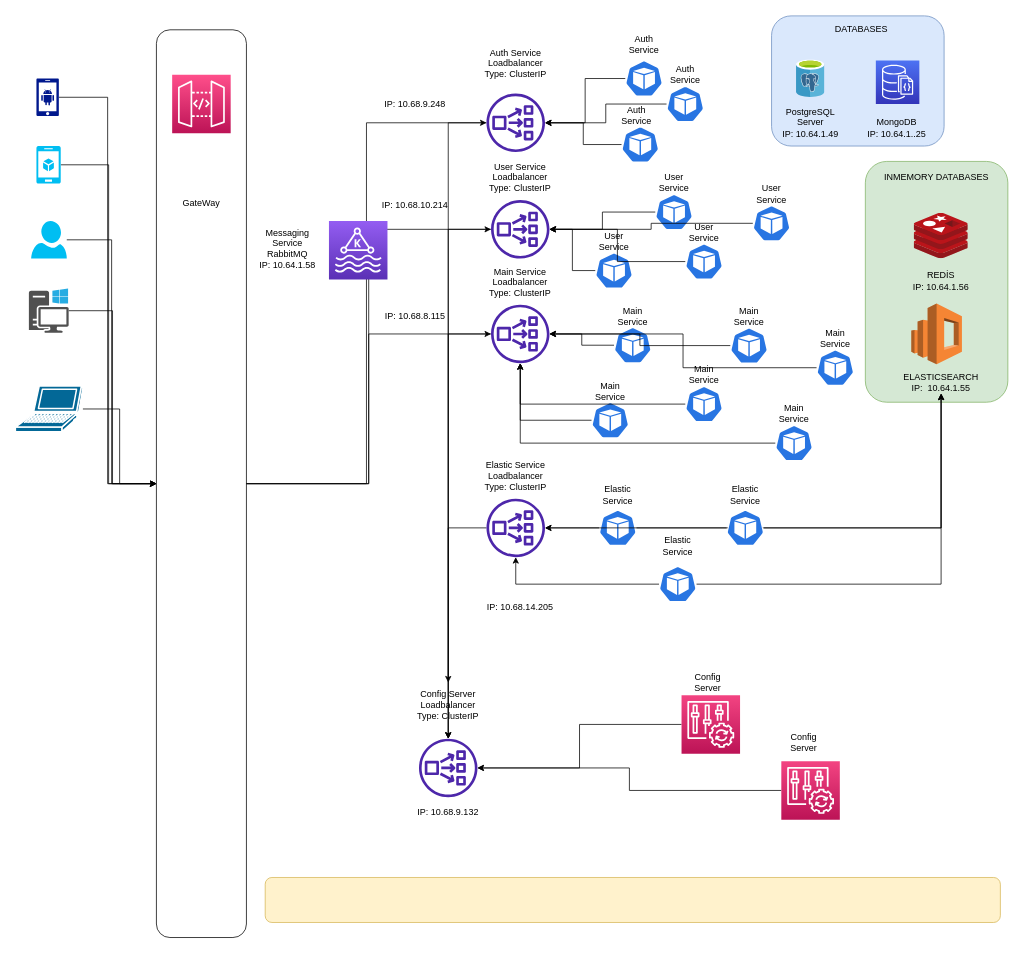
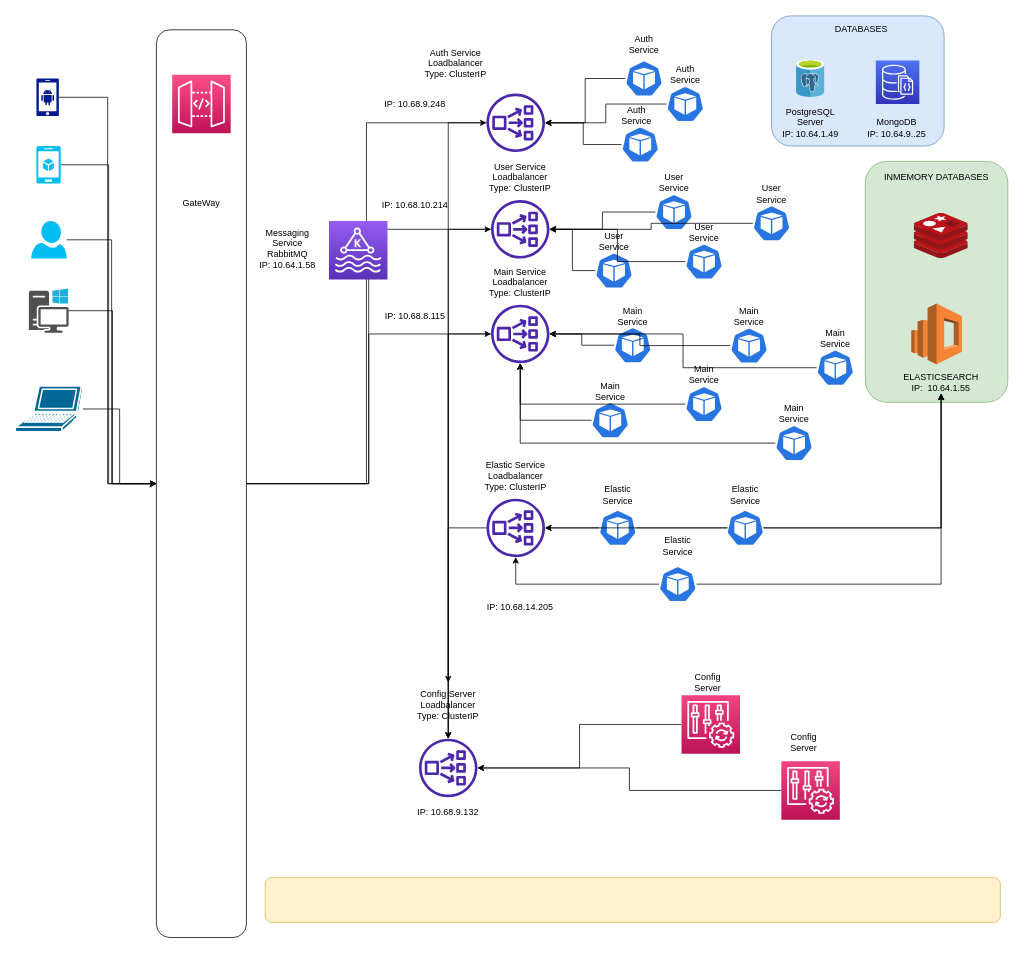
(516, 63) -> (456, 63)
(897, 128) -> (897, 128)
(941, 281) -> none
